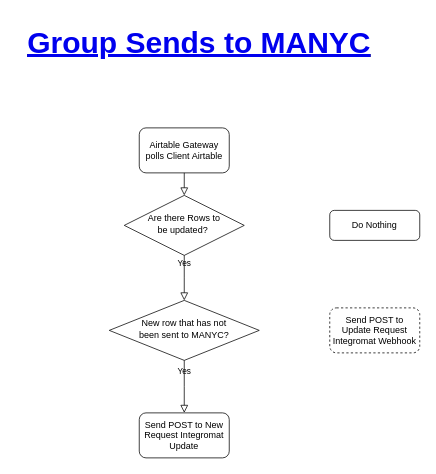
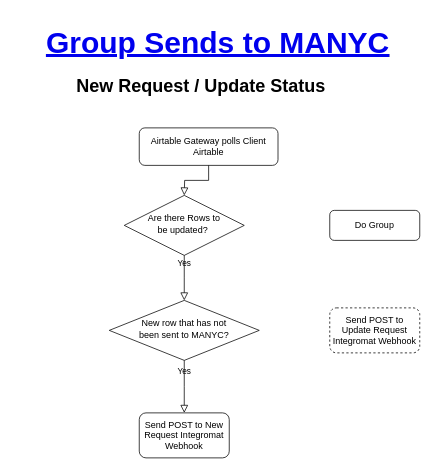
(199, 42) -> (218, 42)
none -> (201, 87)
(184, 150) -> (209, 147)
(375, 225) -> (375, 225)
(184, 435) -> (184, 435)
